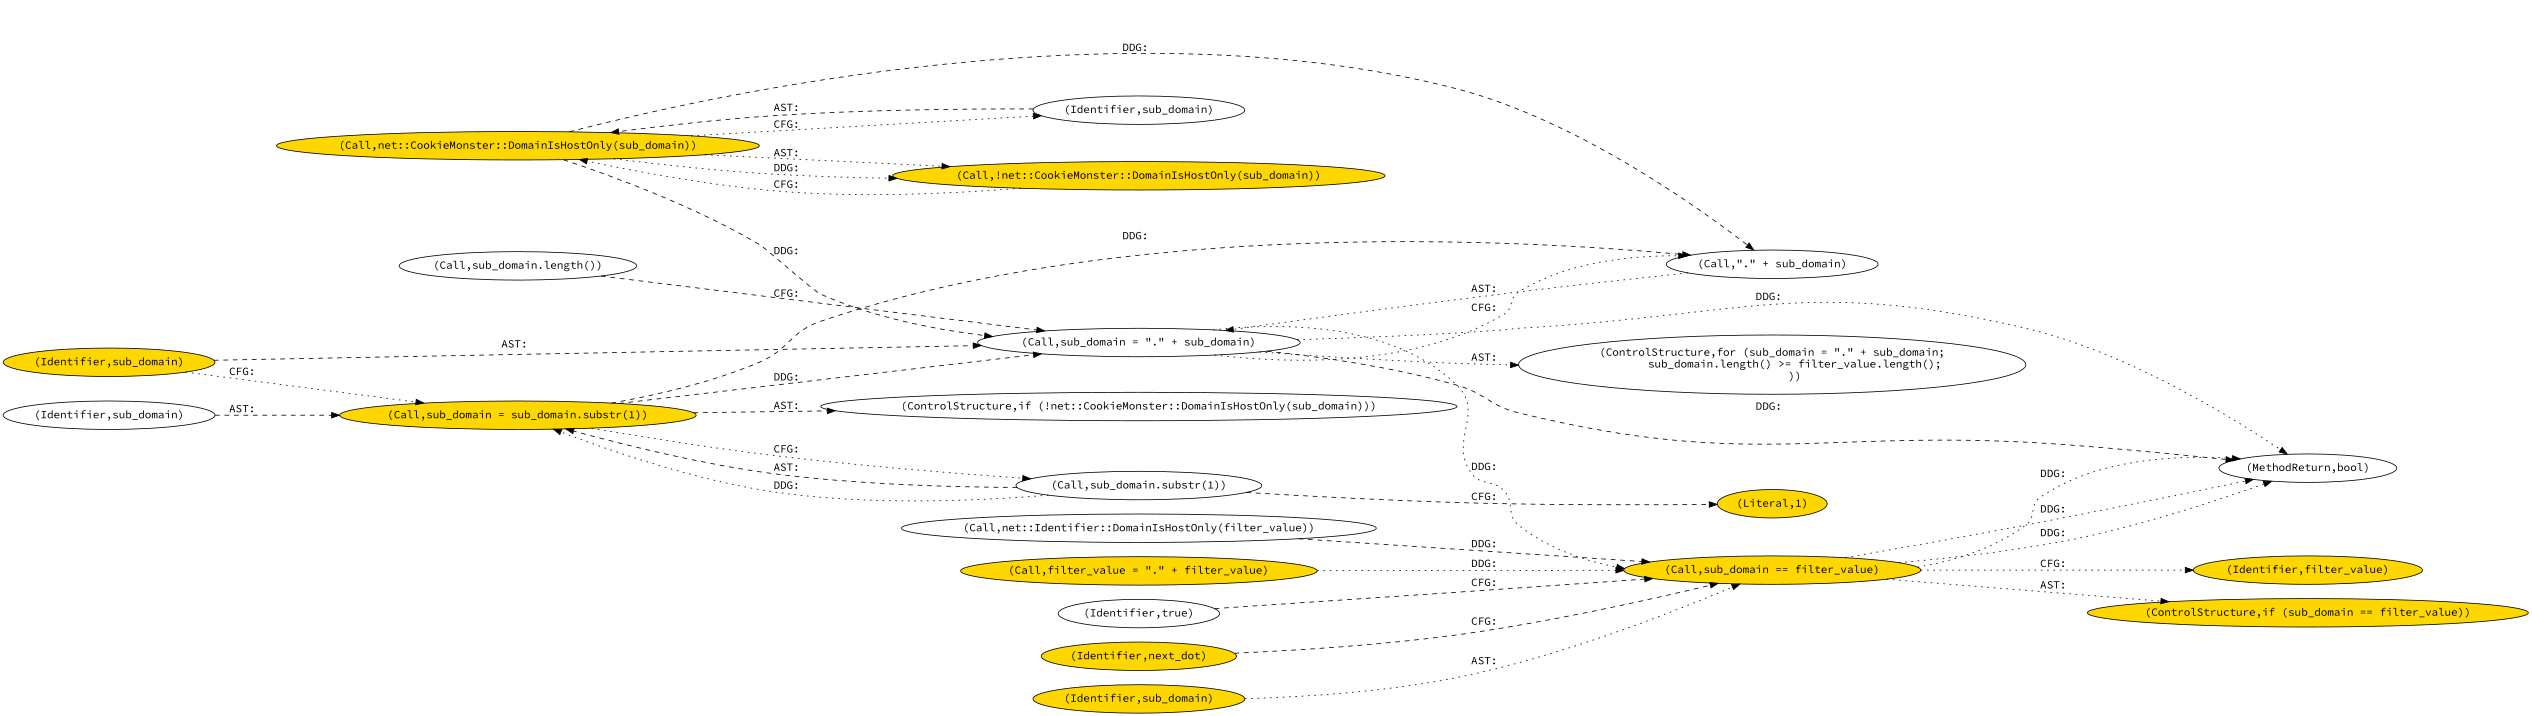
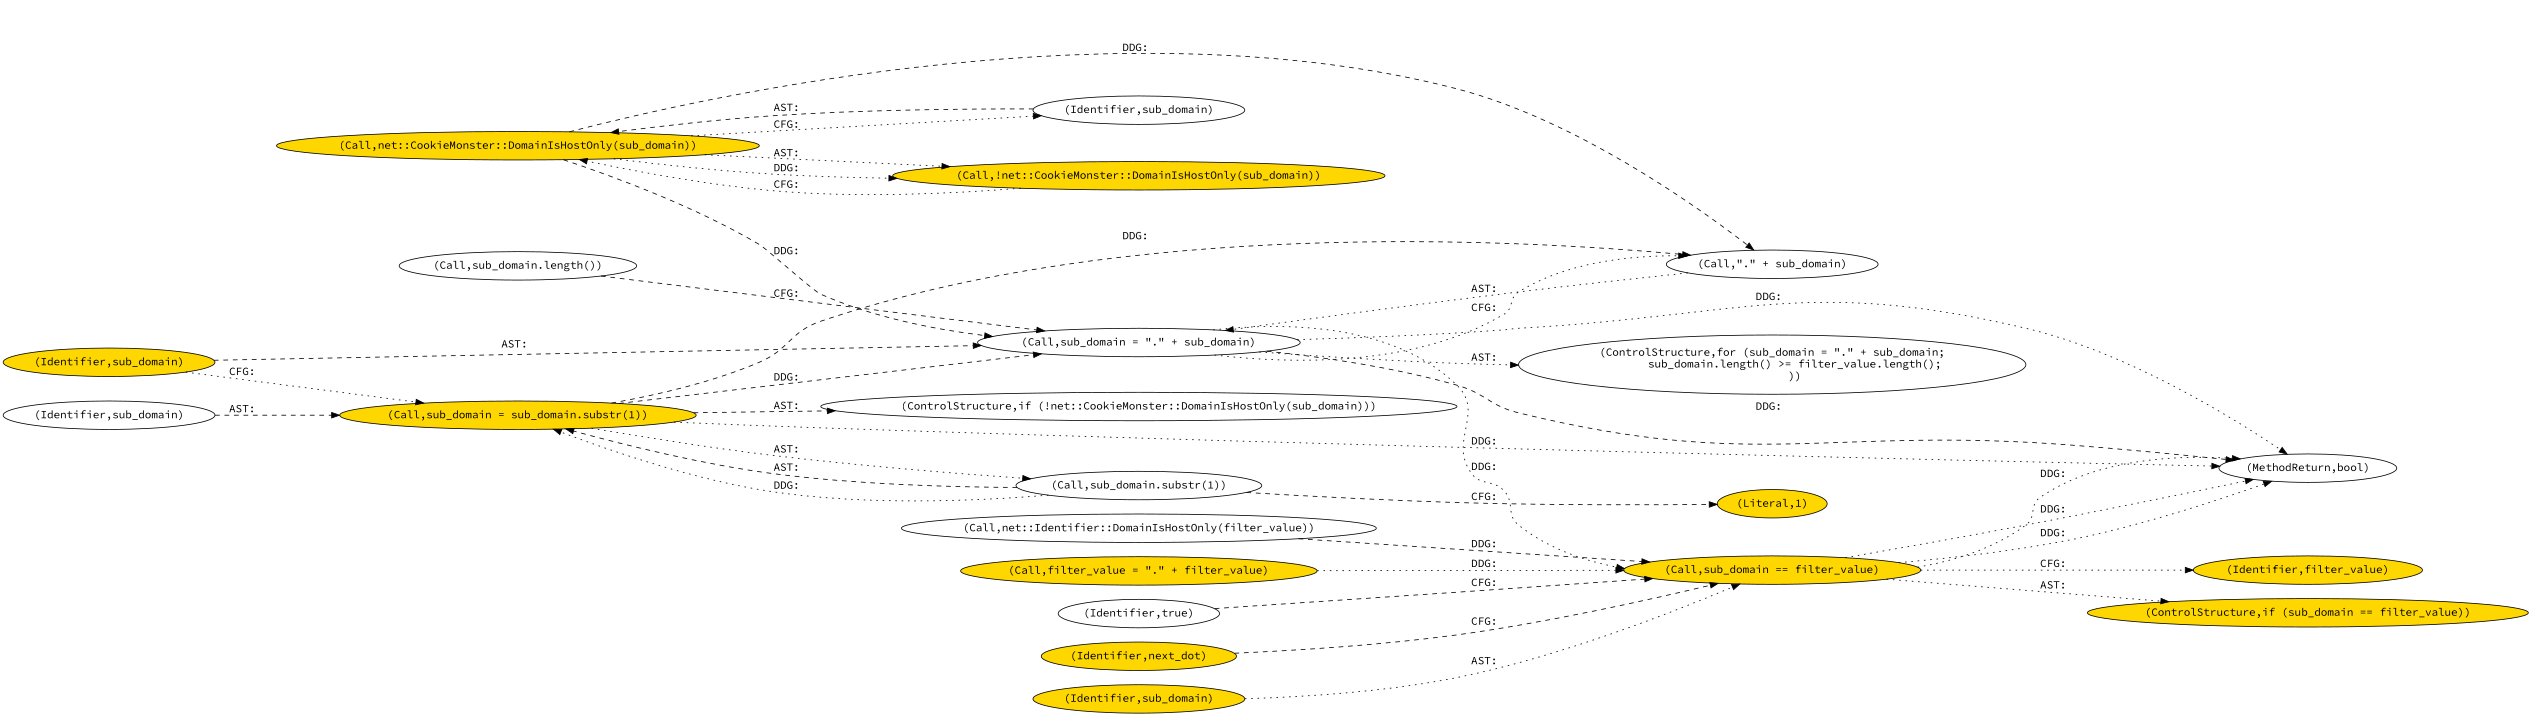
none -> (1443, 447)
(790, 450) -> (790, 450)
